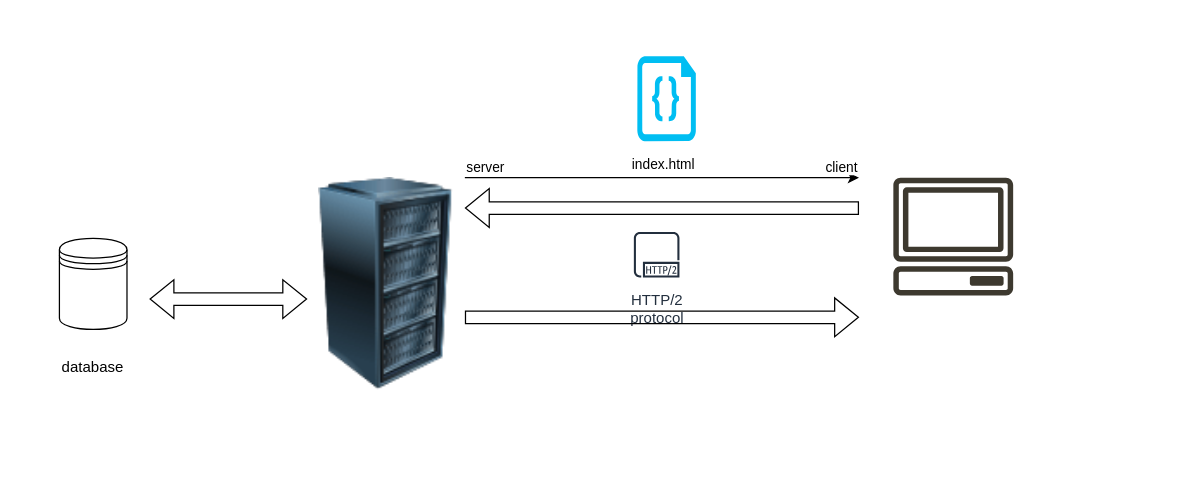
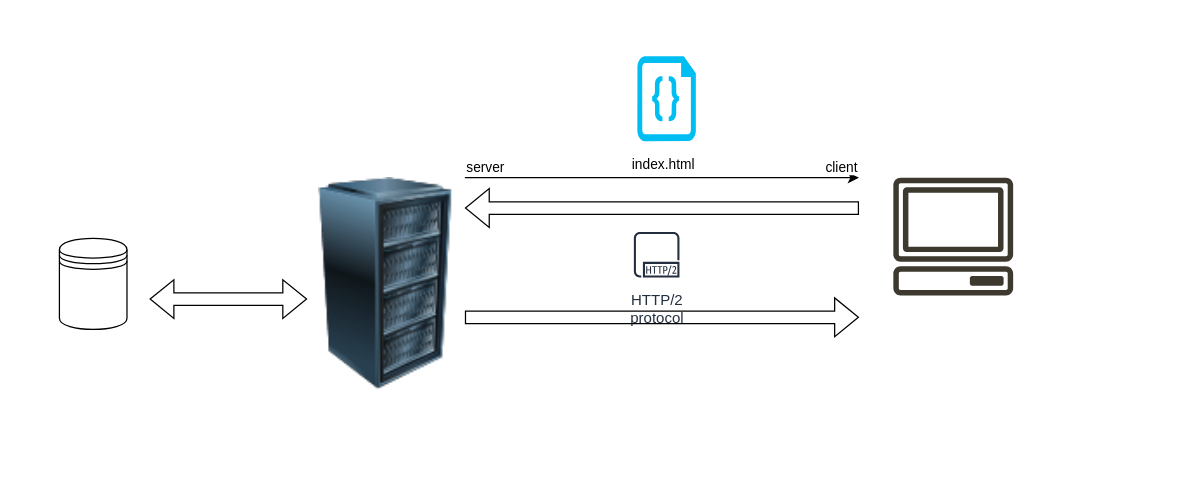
(93, 367) -> none
